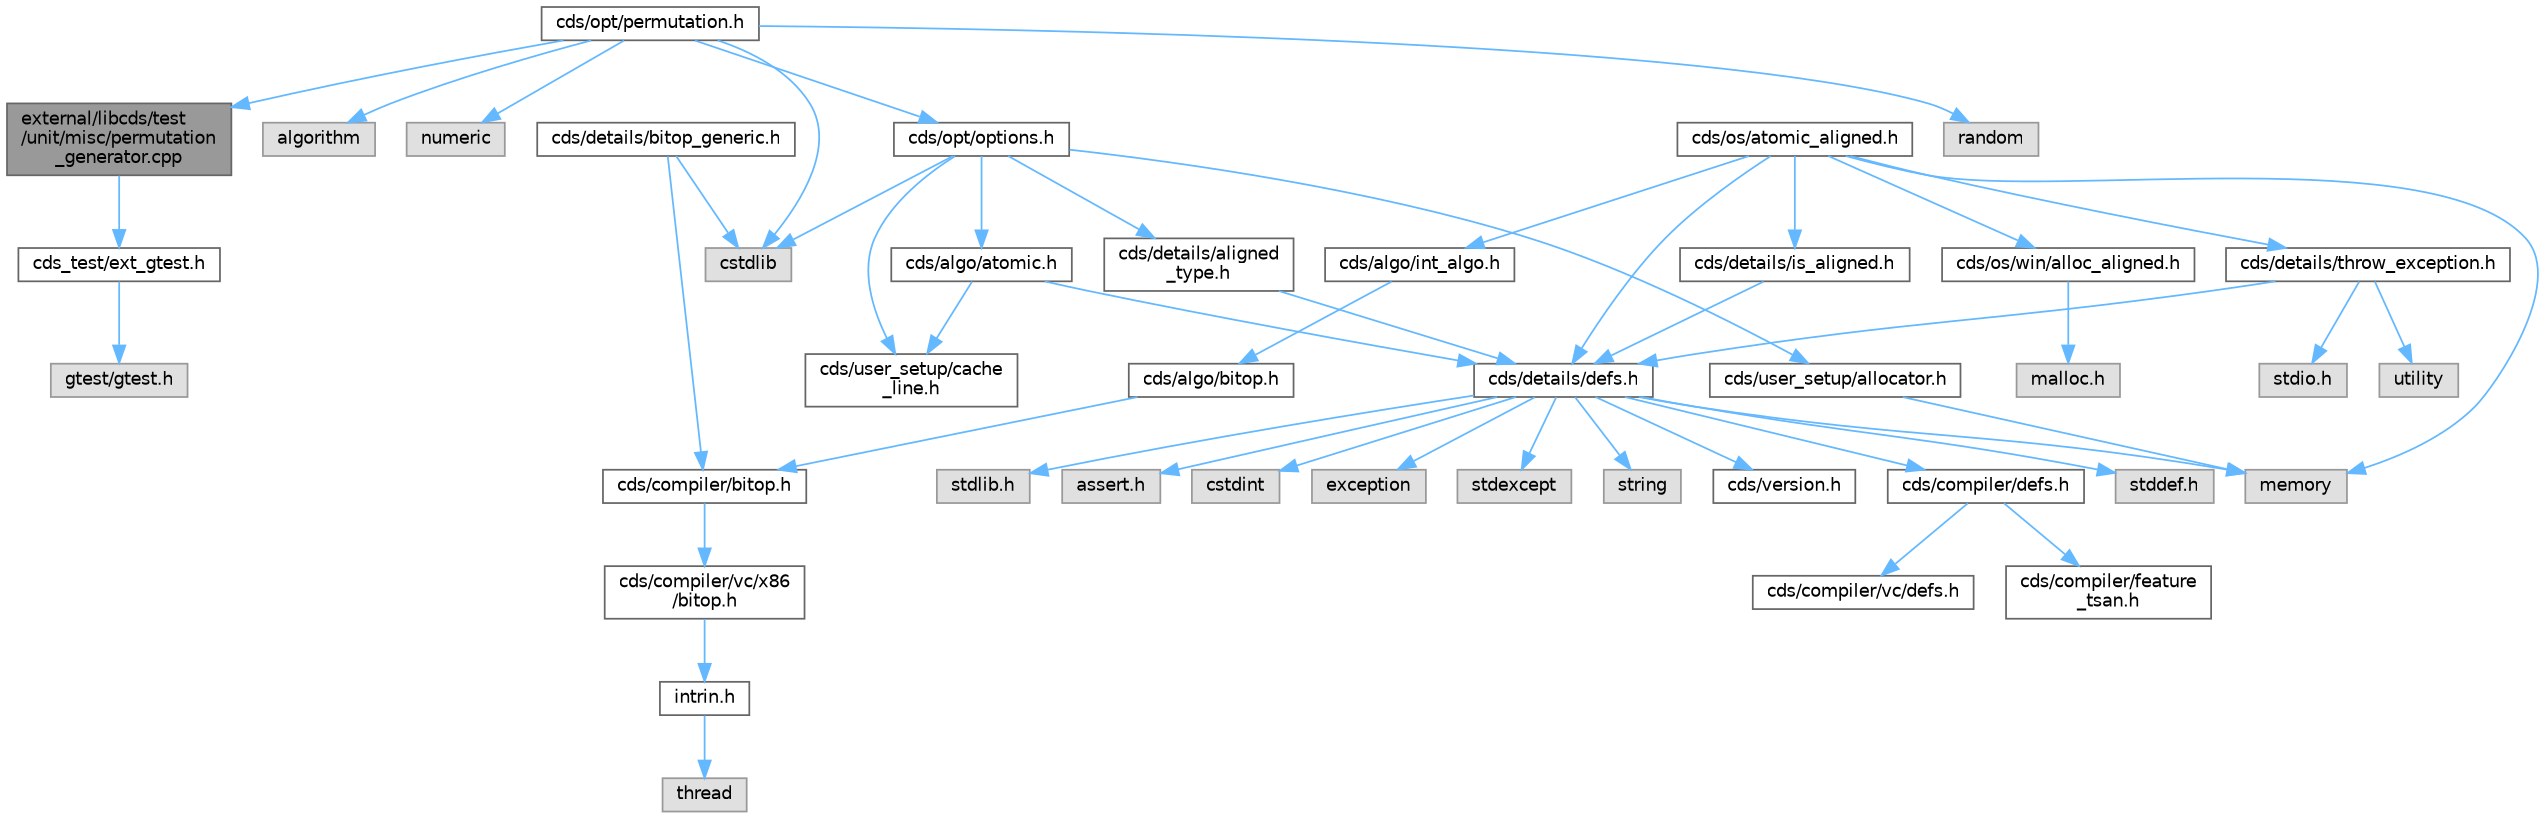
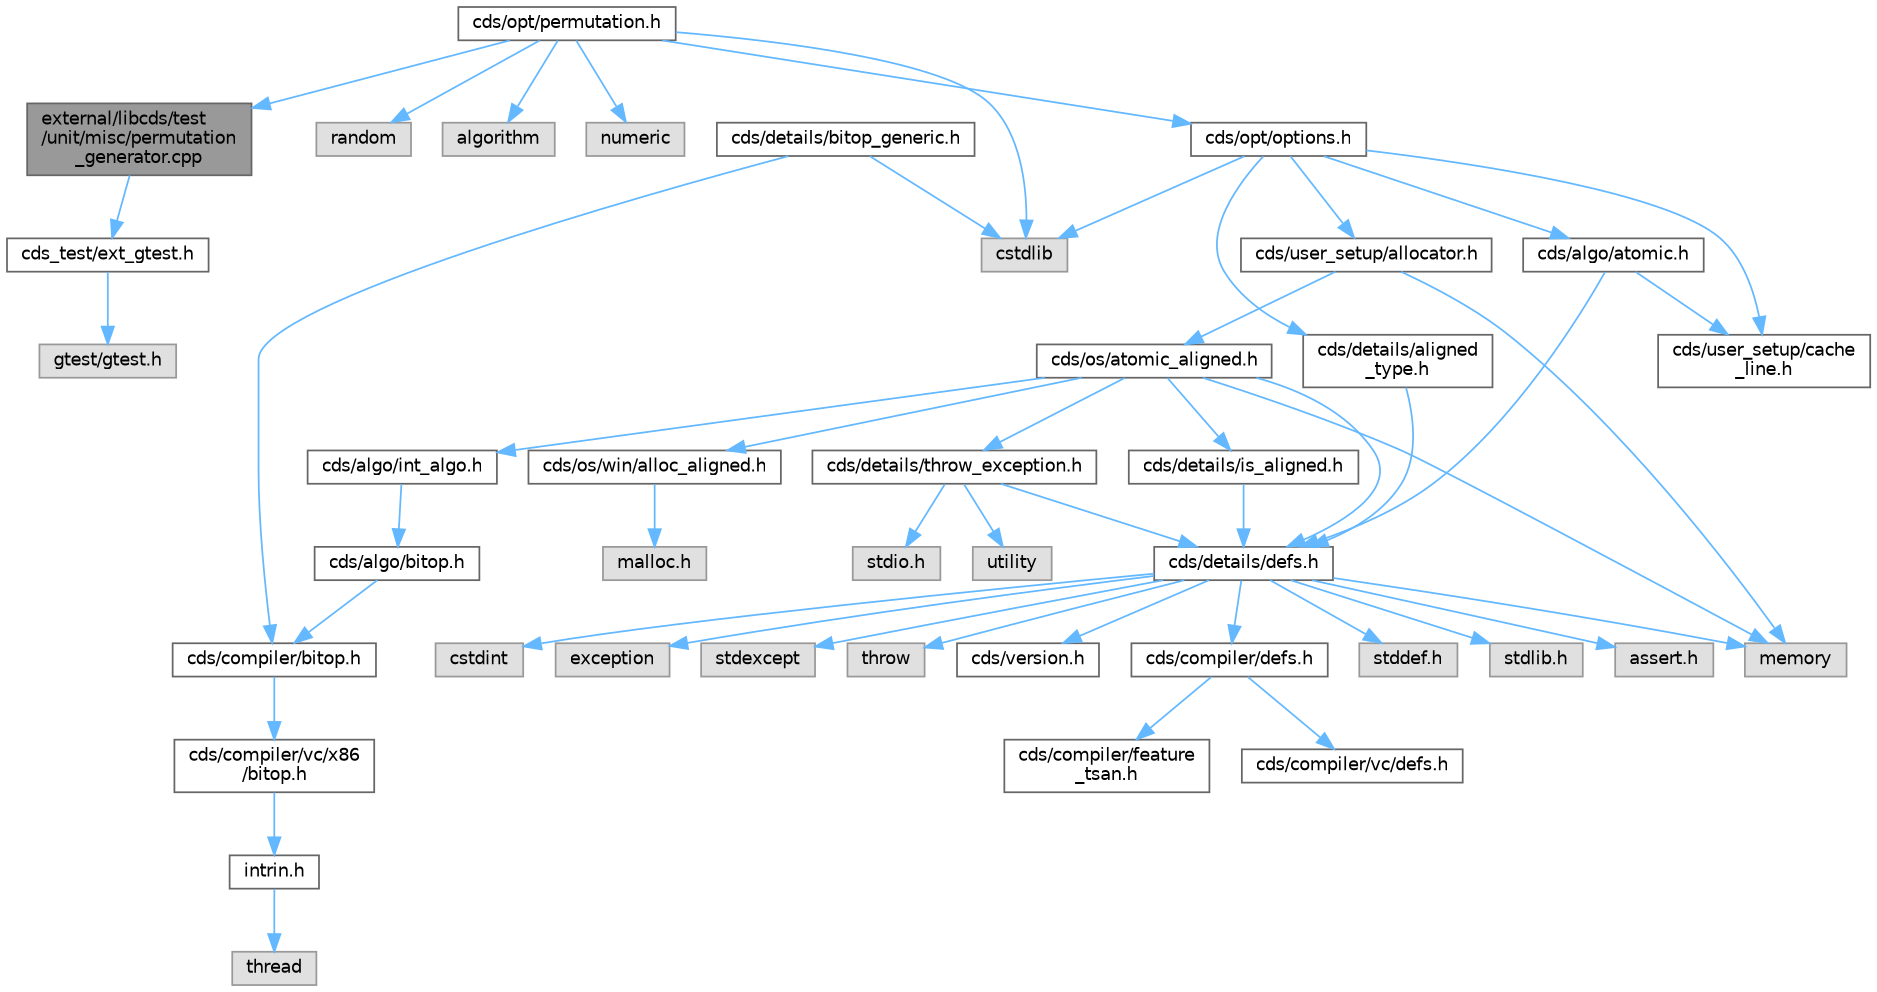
none -> (1272, 303)
(1642, 486) -> (886, 660)
